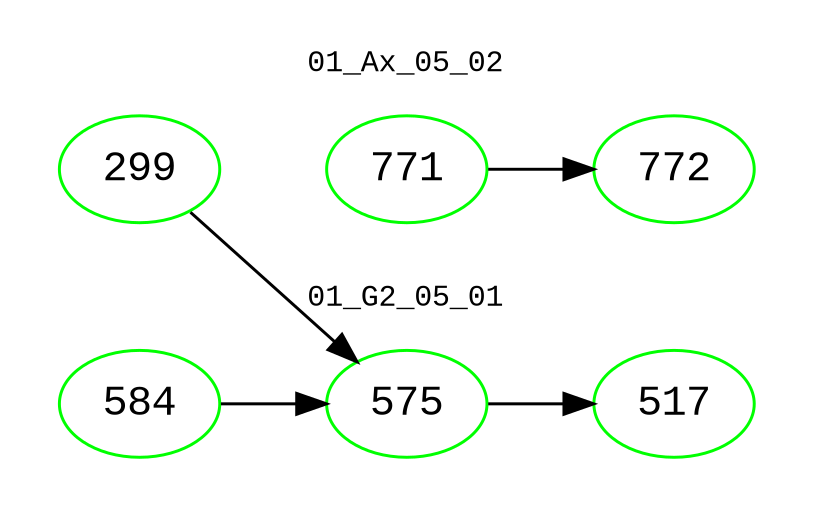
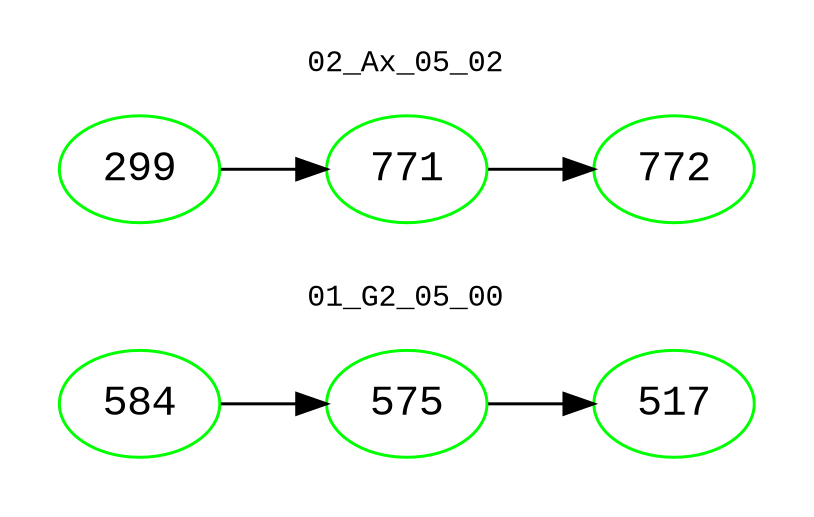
(407, 64) -> (407, 64)
(277, 290) -> (259, 169)
(407, 298) -> (407, 298)
